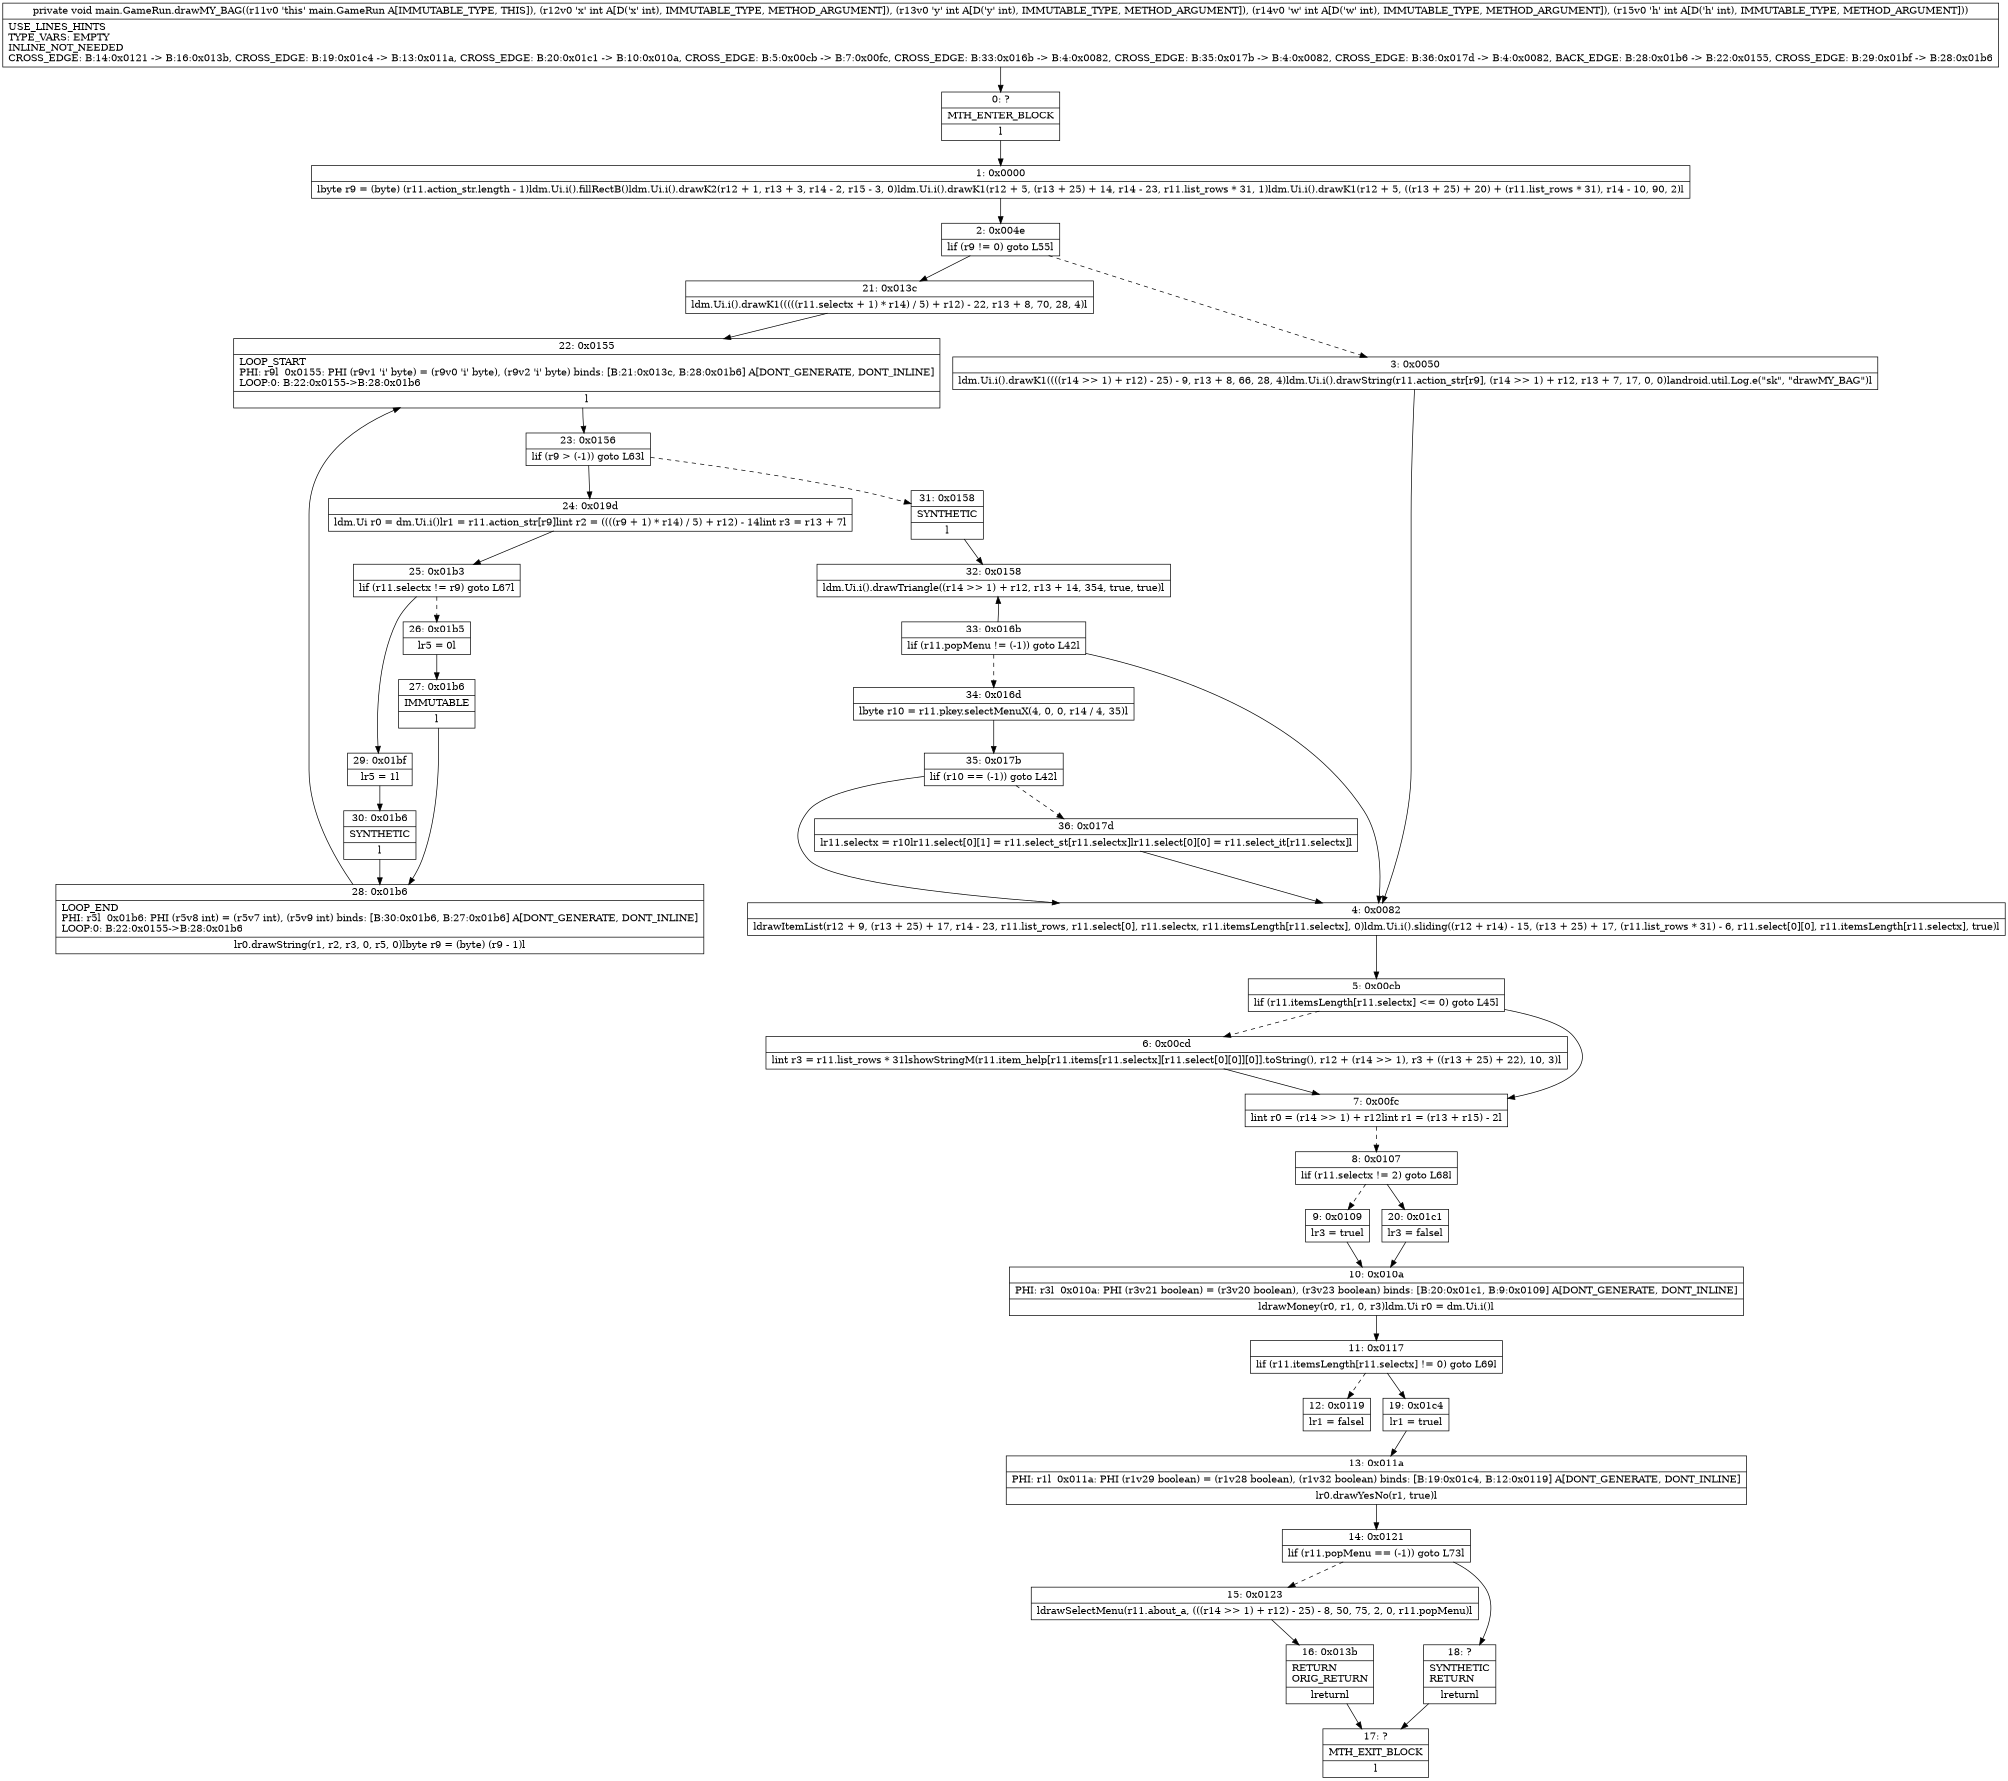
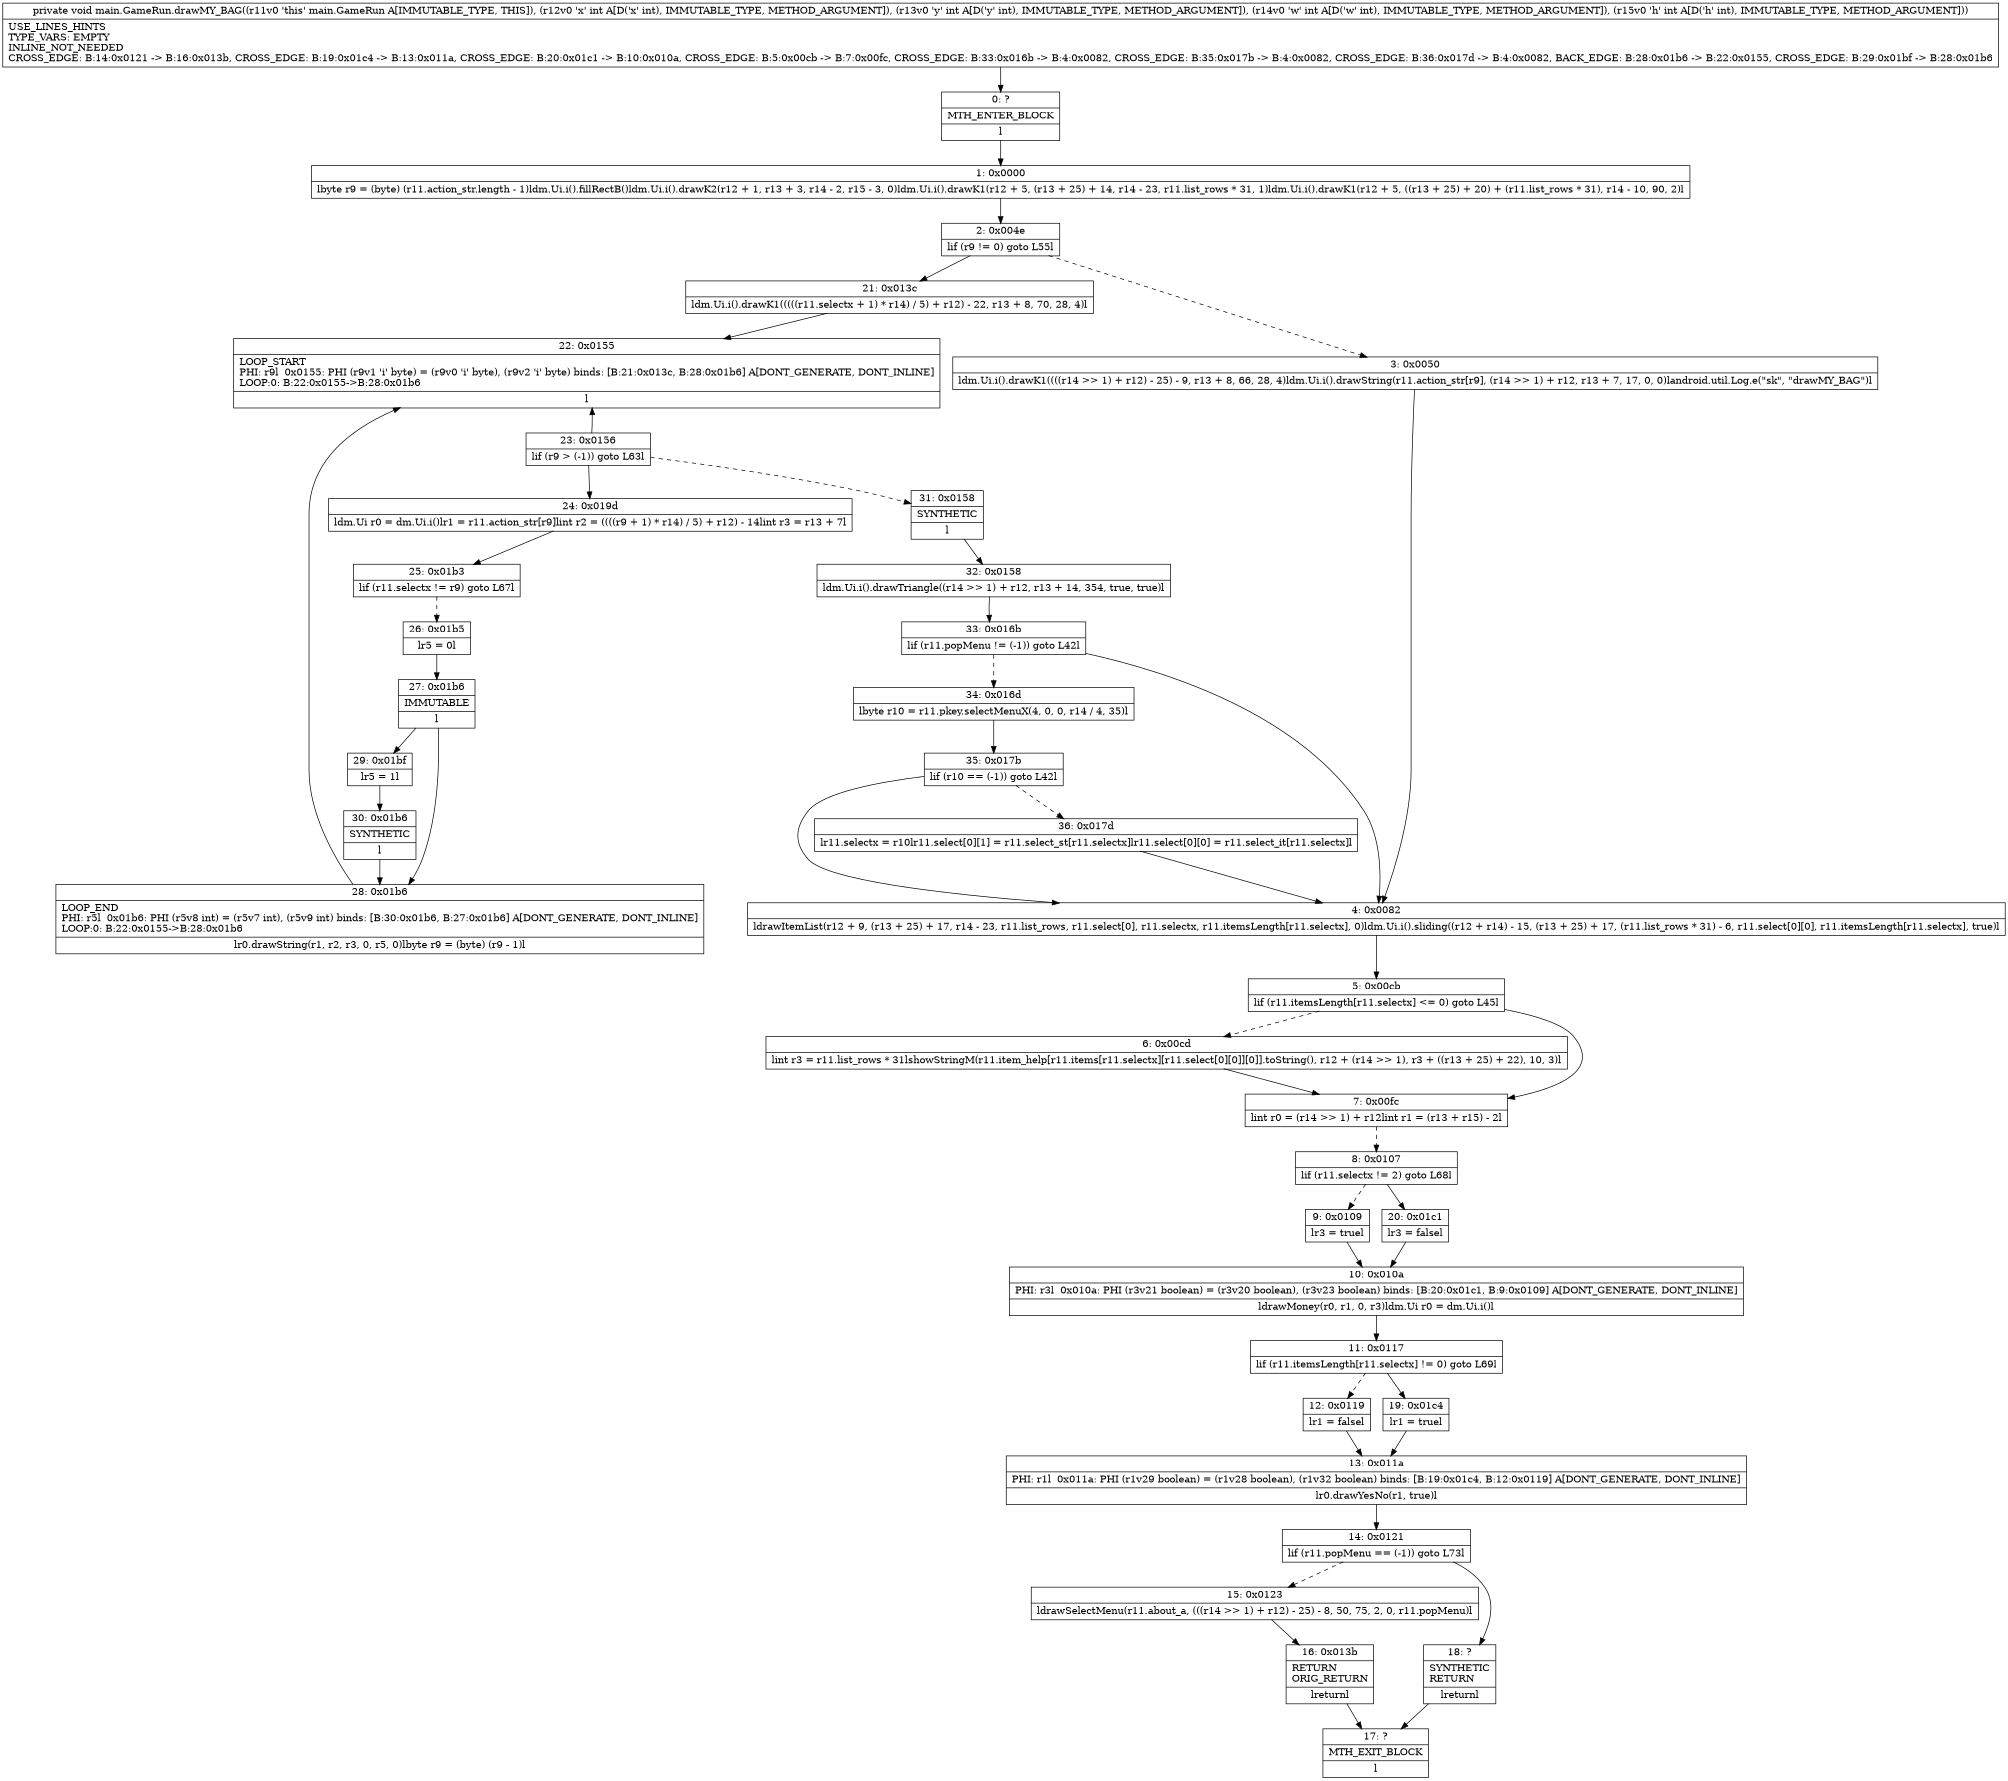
(583, 417) -> (592, 424)
(998, 613) -> (989, 606)
(383, 667) -> (407, 738)
none -> (1352, 1440)
